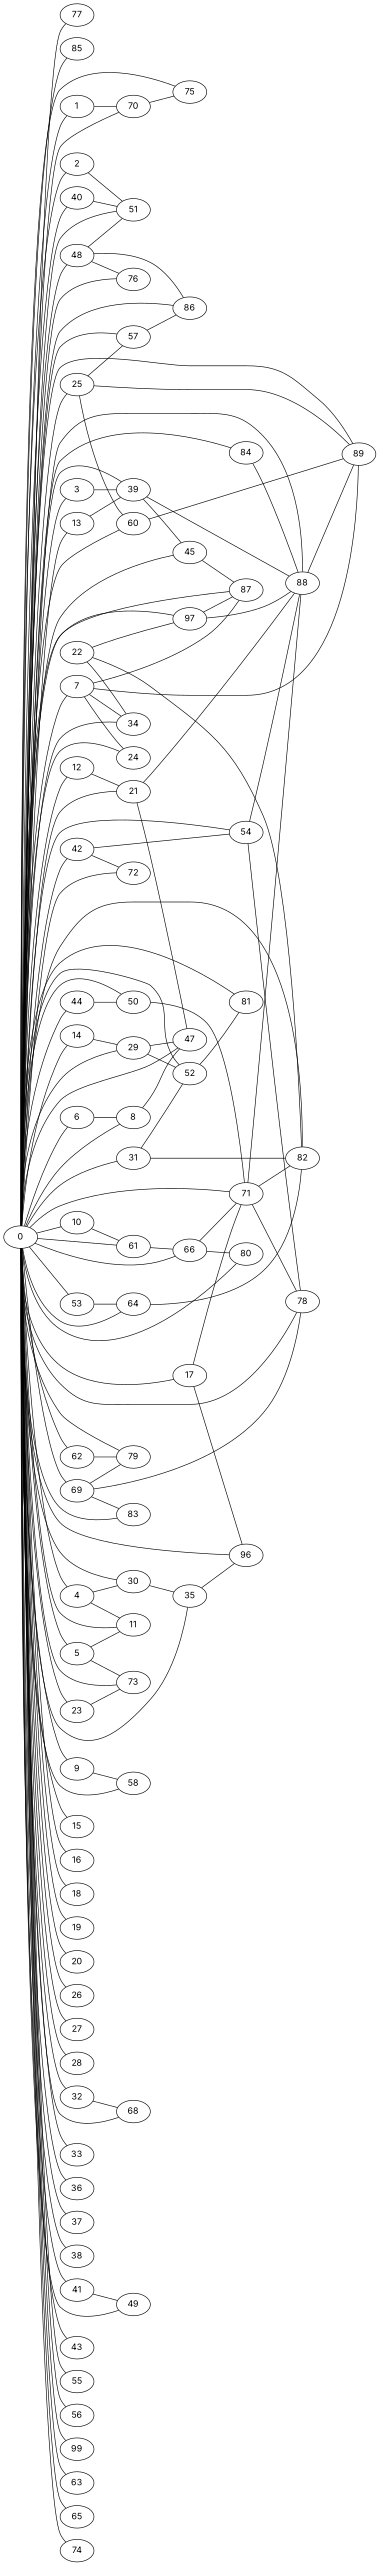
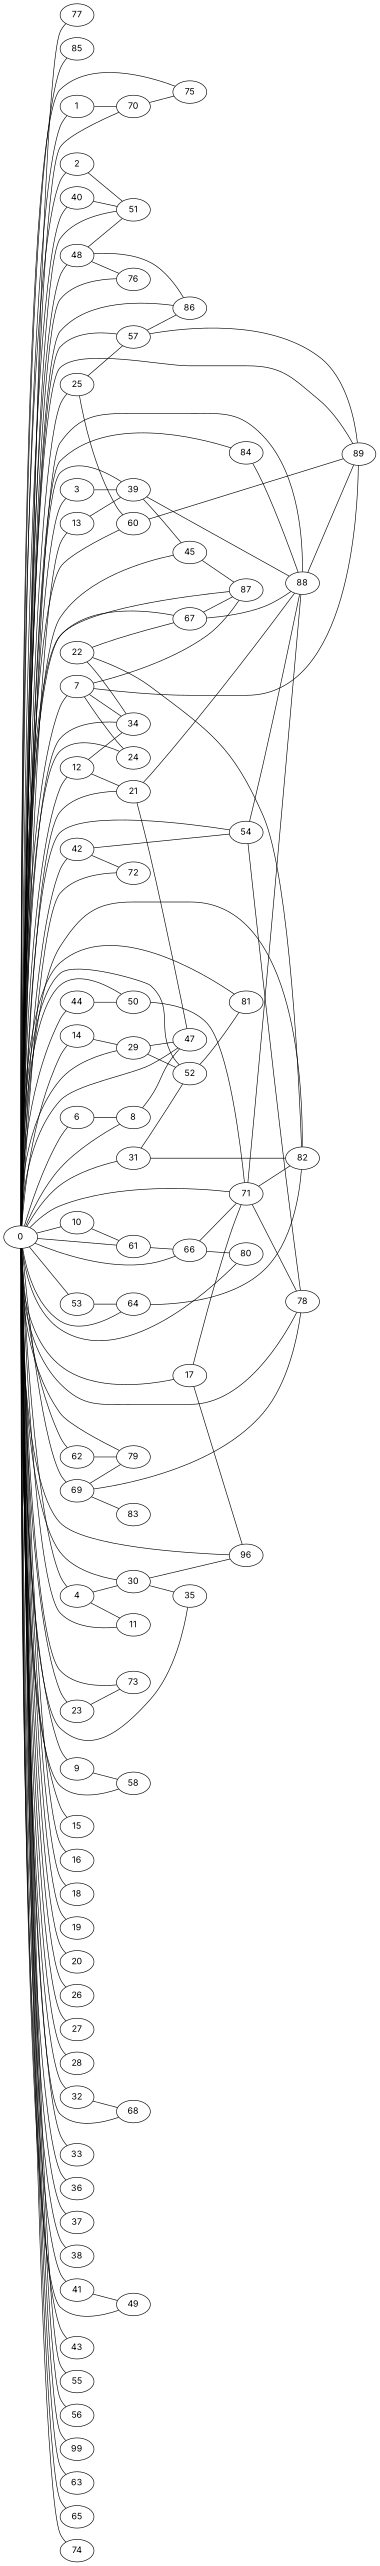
(230, 390) -> (284, 339)
(190, 619) -> (190, 619)
none -> (101, 749)
(43, 1474) -> none
(218, 1576) -> (190, 1569)
(77, 1654) -> none
